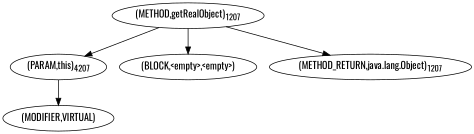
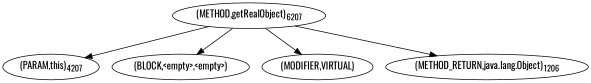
(233, 15) -> (294, 15)
(435, 66) -> (552, 66)
(58, 89) -> (281, 39)
